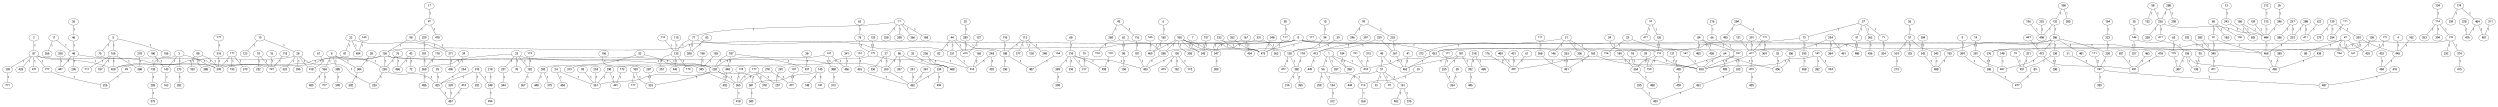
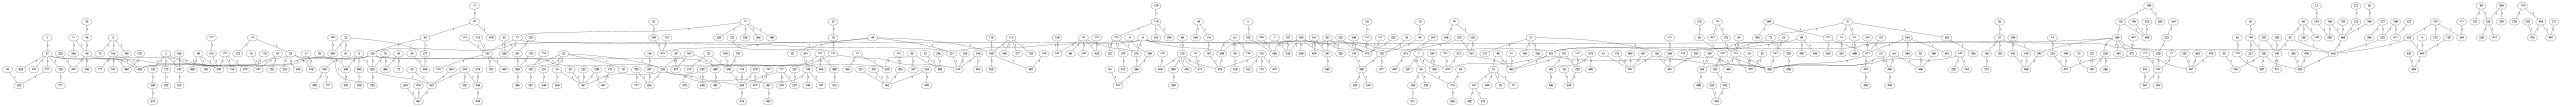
(2211, 26) -> none
(1647, 43) -> (1139, 46)
